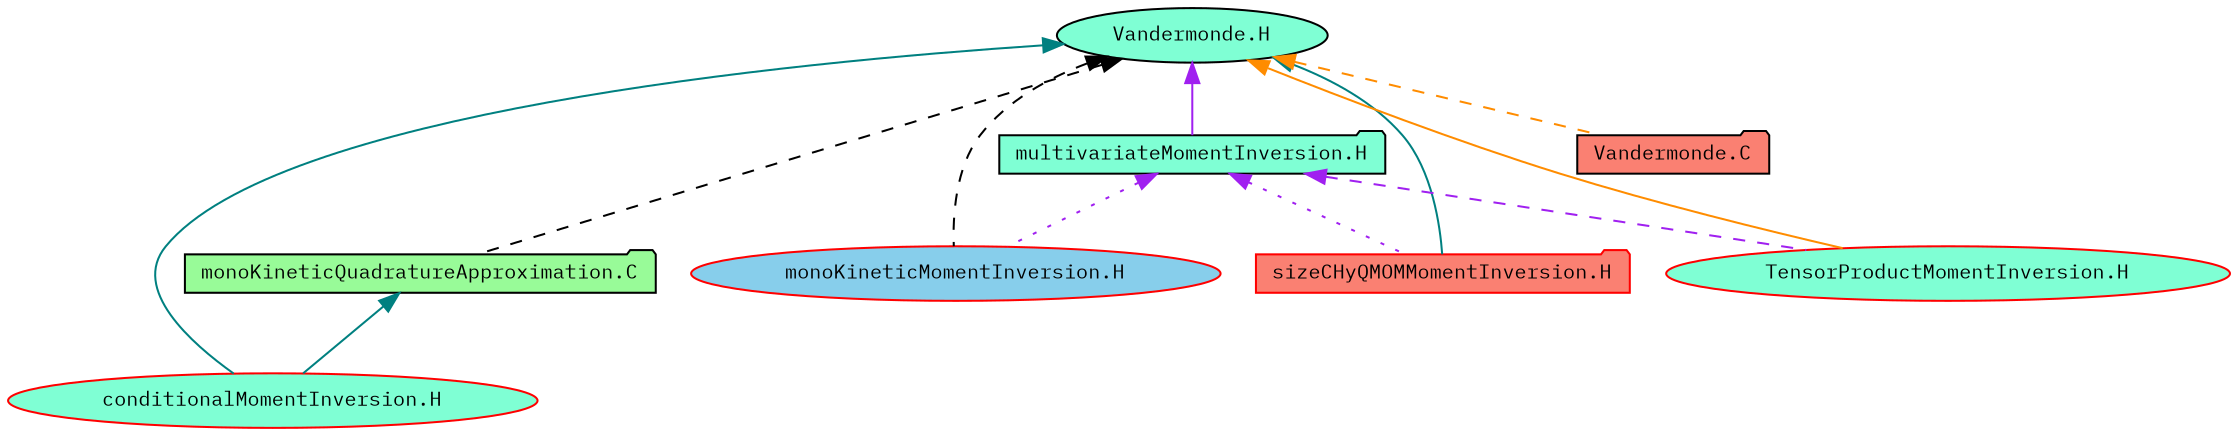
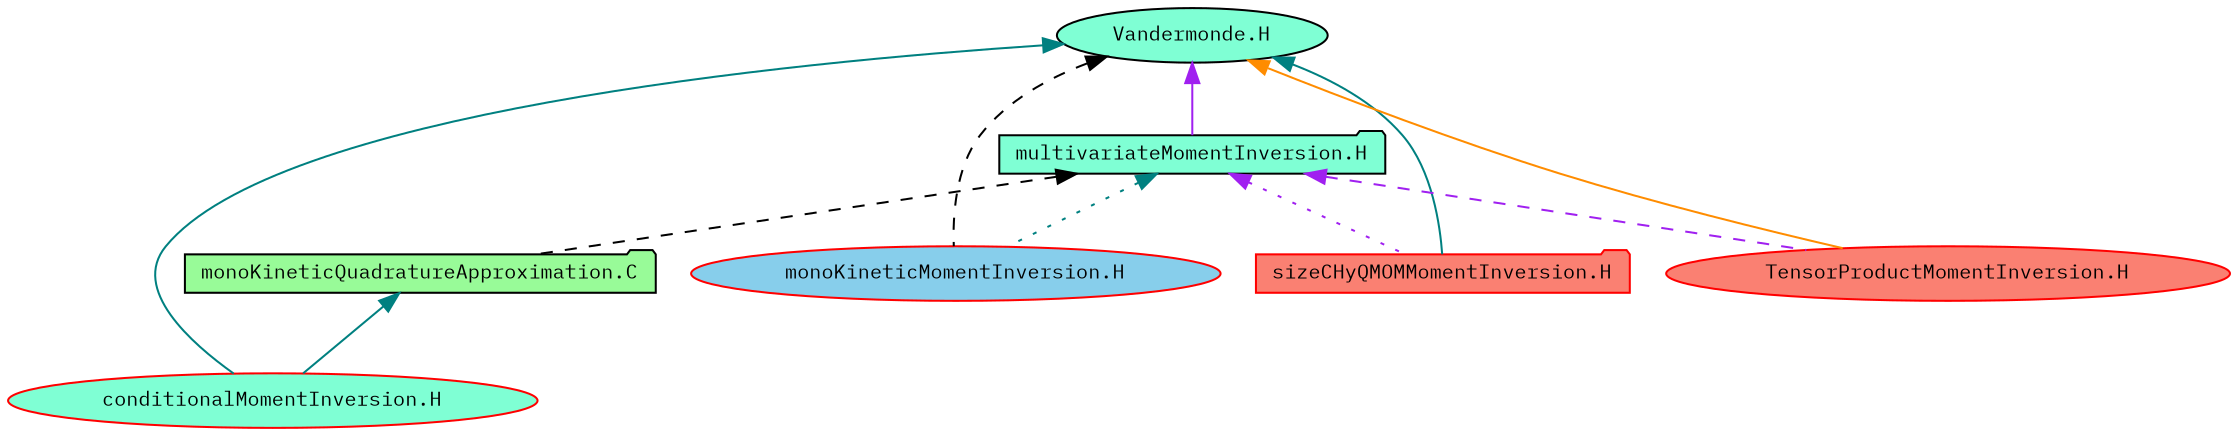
(1673, 154) -> none
(790, 160) -> (796, 216)
(1073, 215) -> (1073, 215)
(1948, 274) -> (1948, 274)
